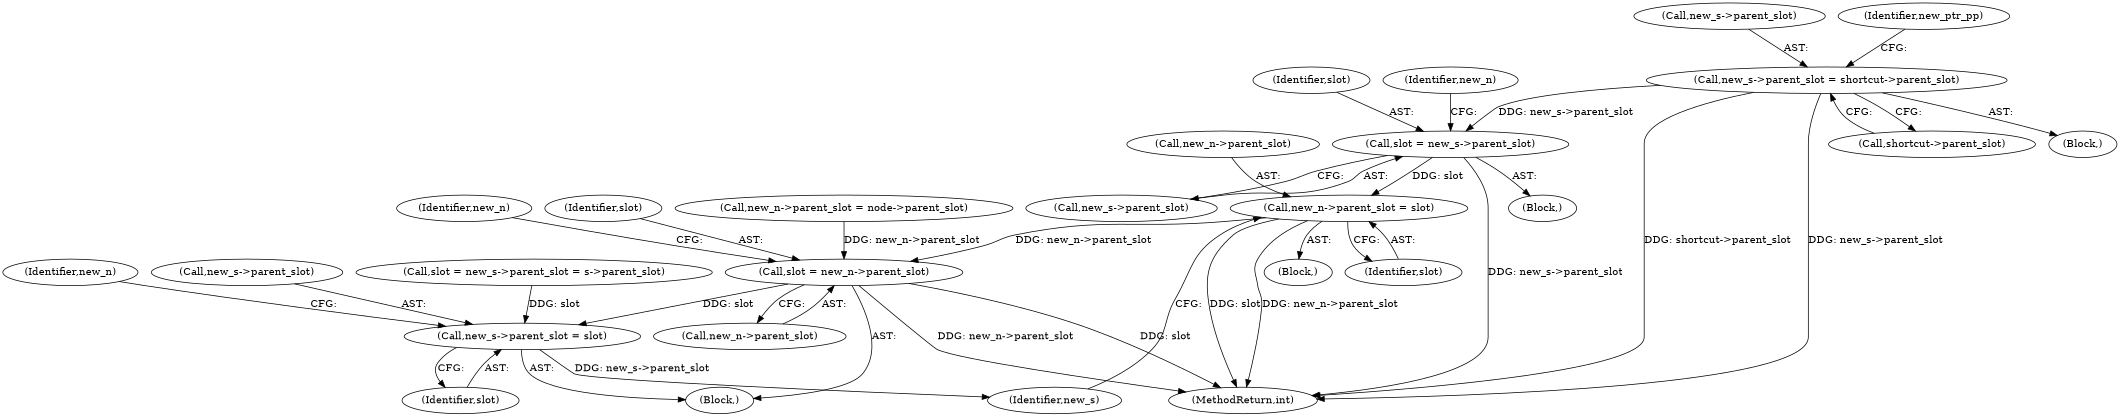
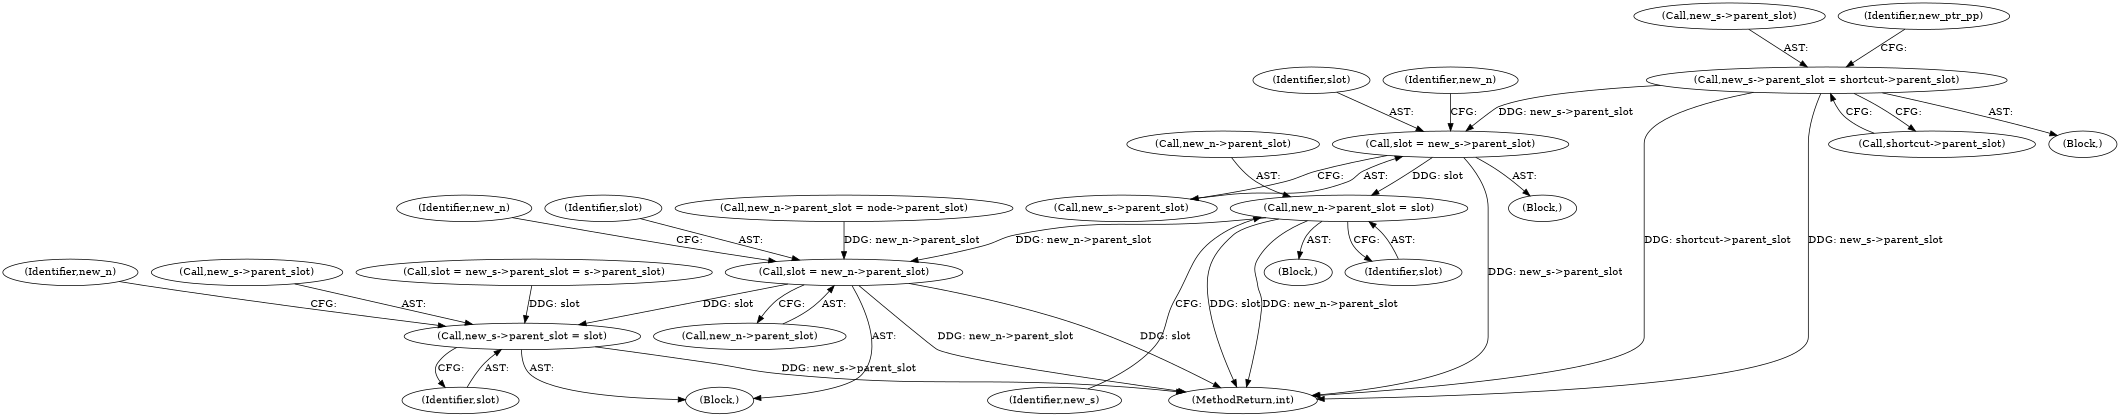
(757, 387) -> (885, 381)
